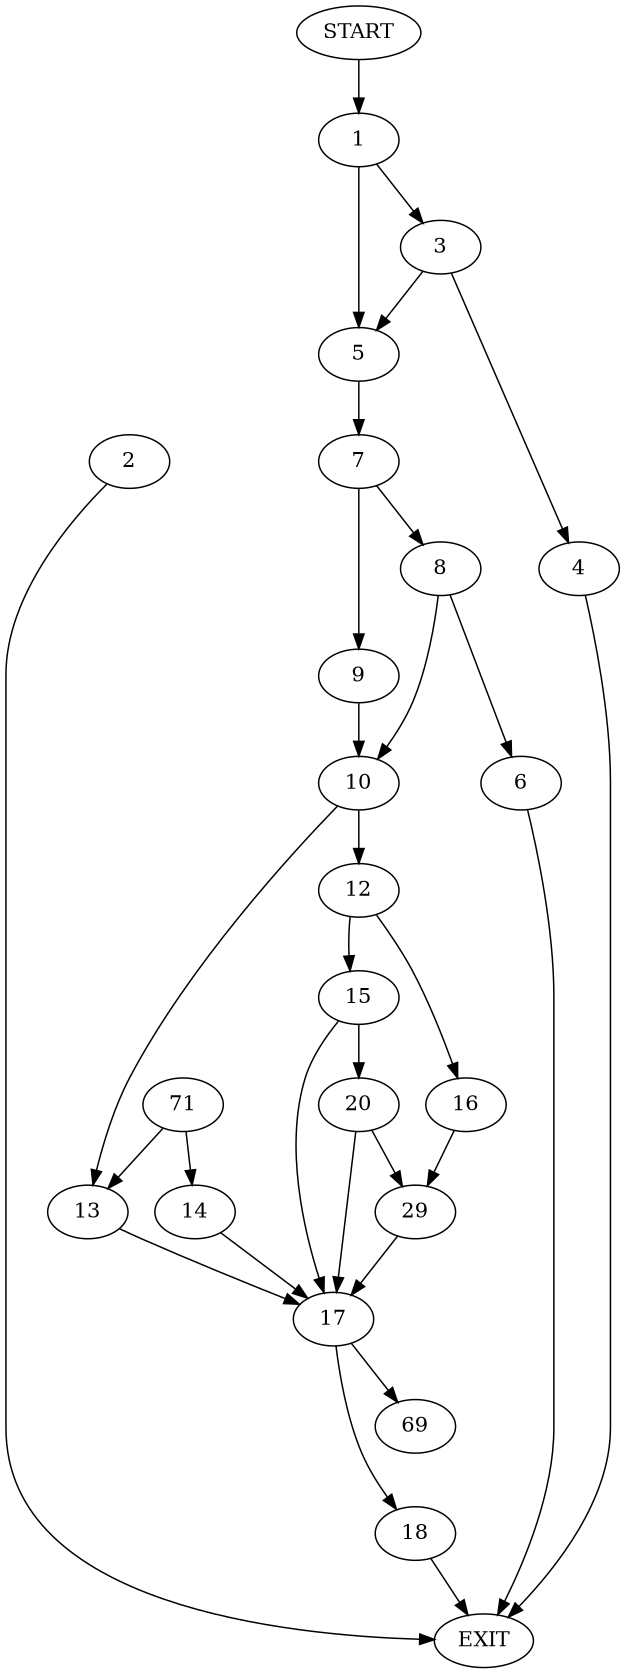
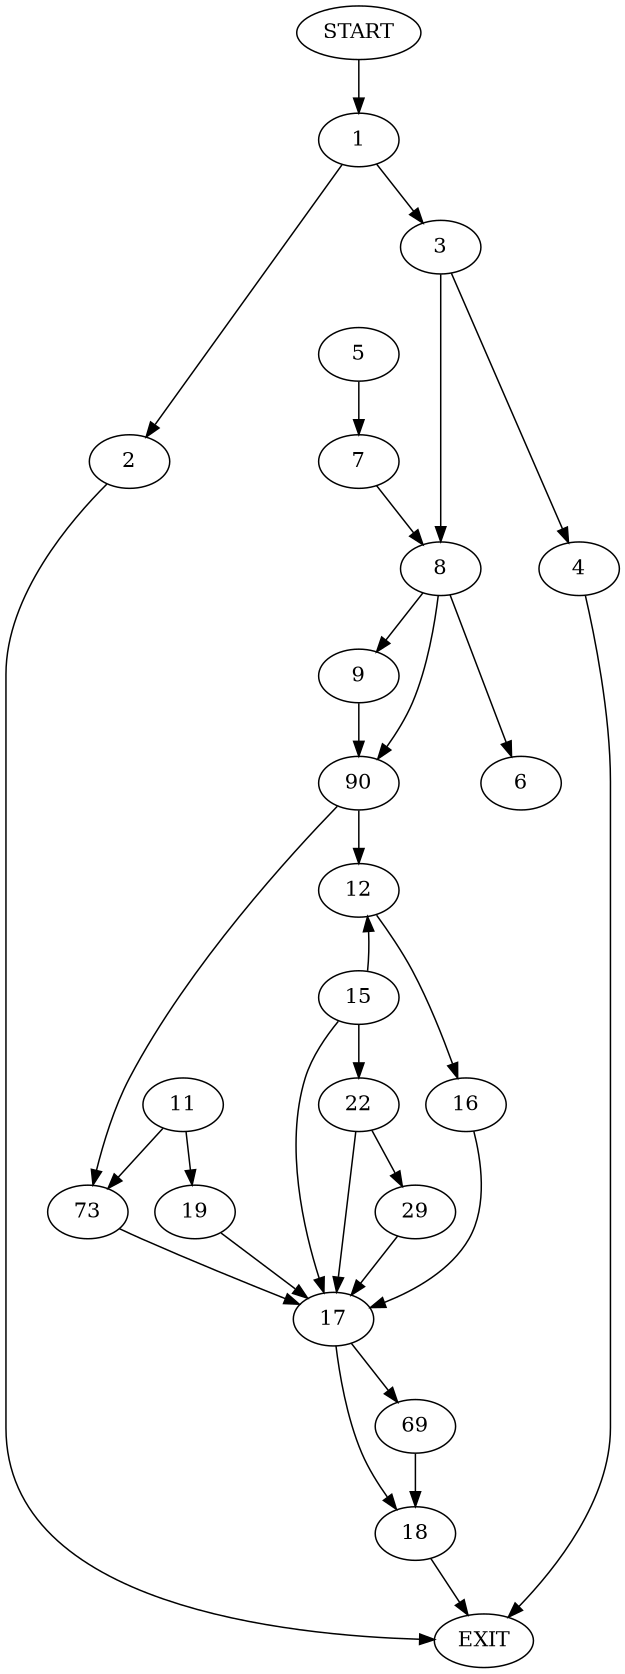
(359, 239) -> (249, 295)
(404, 295) -> (441, 400)
(359, 561) -> (404, 616)
(359, 783) -> (359, 783)
(349, 936) -> (369, 951)
(183, 1105) -> (183, 1105)
(359, 1105) -> (359, 1105)
(444, 1151) -> (470, 1237)
(554, 1209) -> none
(88, 1212) -> (88, 1212)
(195, 1212) -> (195, 1212)
none -> (415, 1473)
